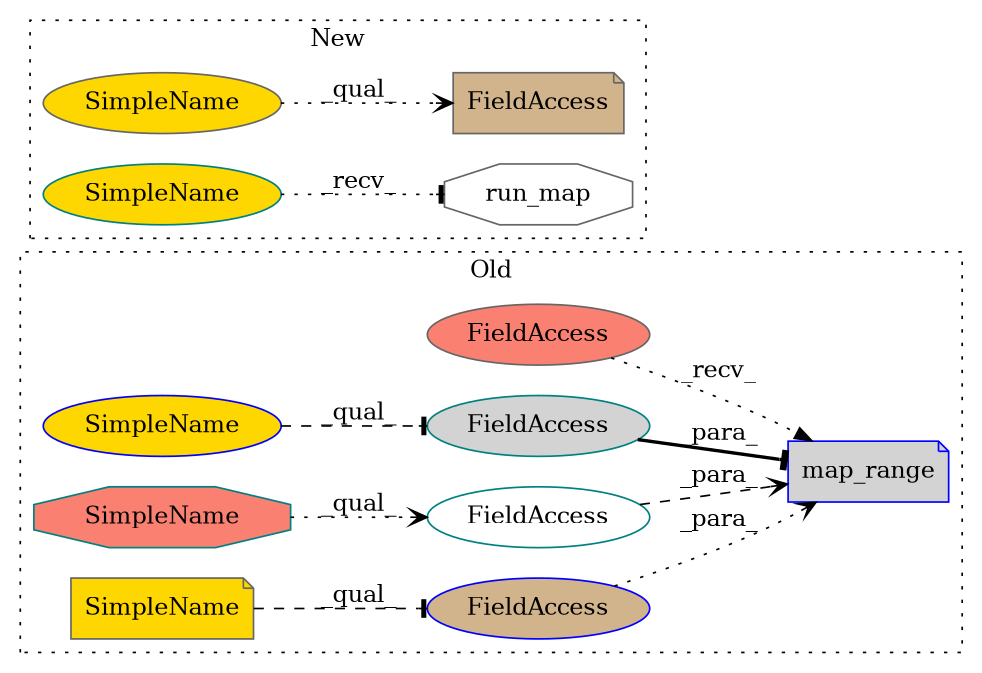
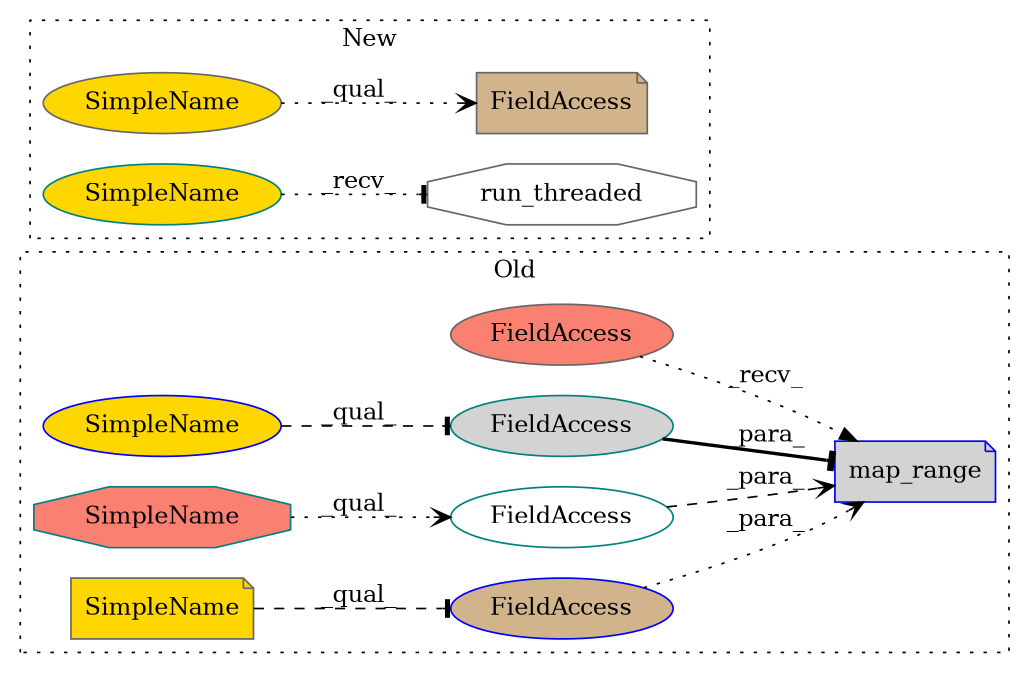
(539, 194) -> (562, 194)
